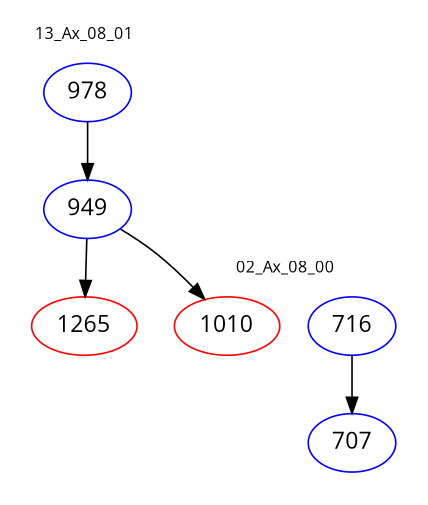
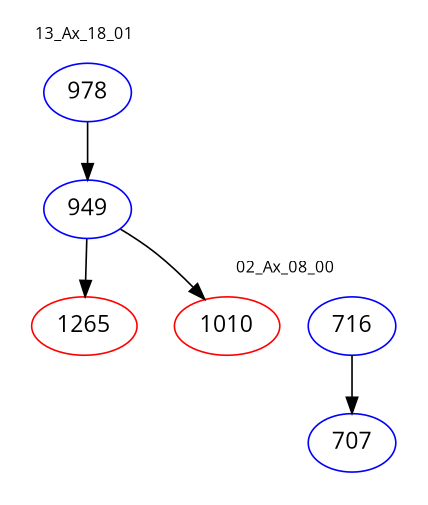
(84, 35) -> (84, 35)
